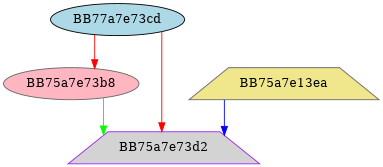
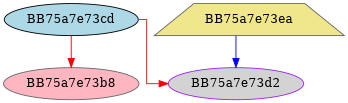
(118, 20) -> (71, 20)
(284, 84) -> (249, 20)
(104, 112) -> none
(164, 148) -> (236, 84)
